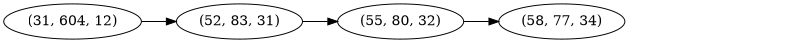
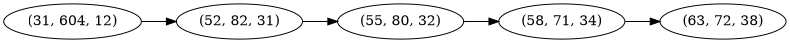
(239, 22) -> (239, 22)
(562, 22) -> (562, 22)
none -> (723, 22)
